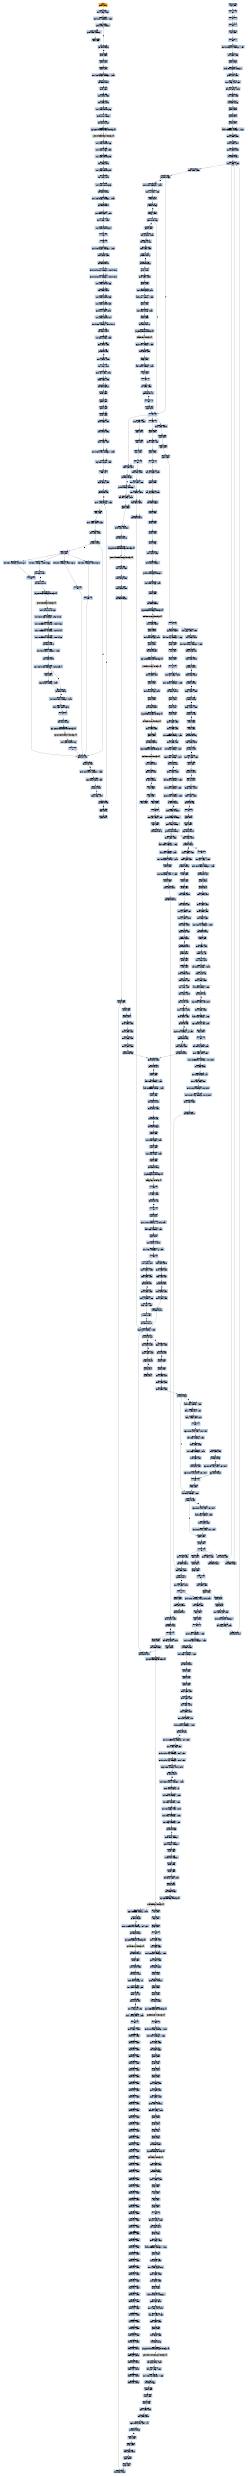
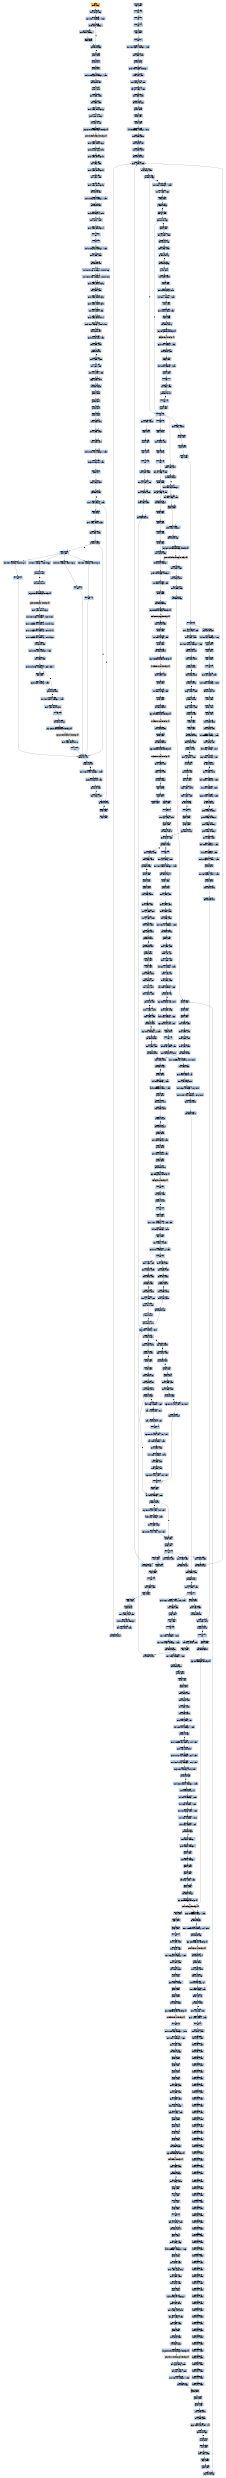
none -> (168, 1382)
